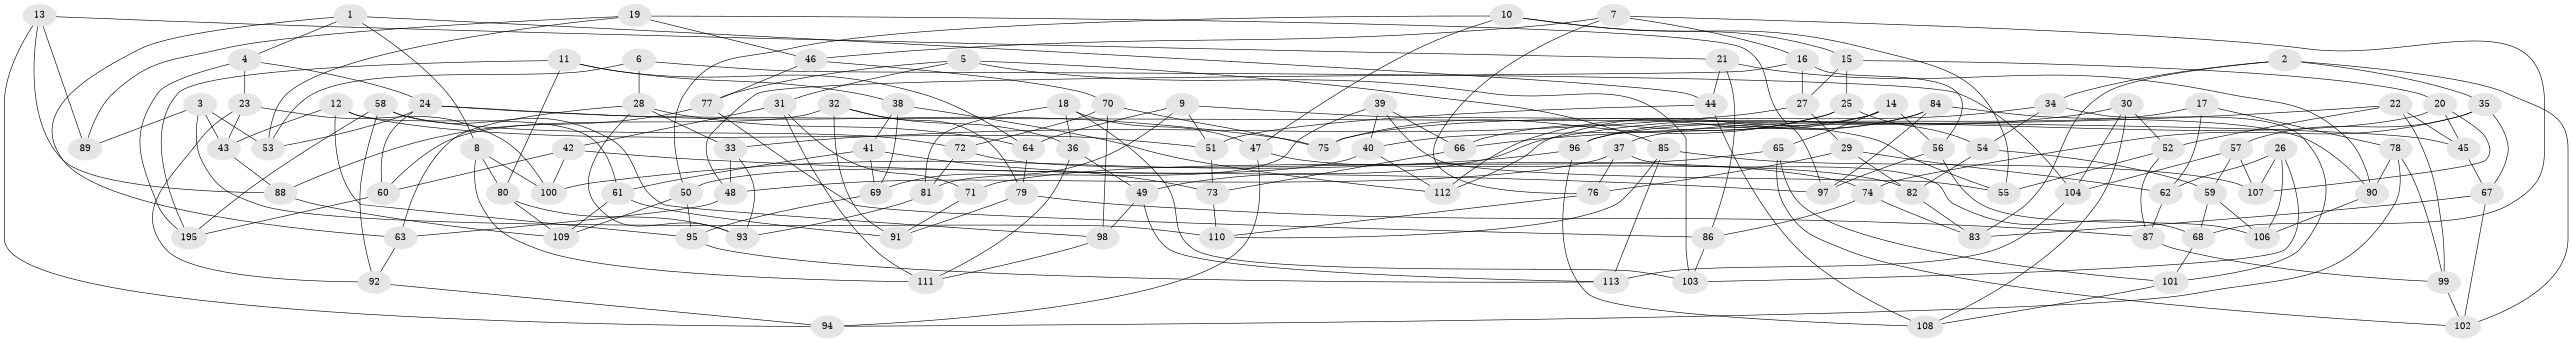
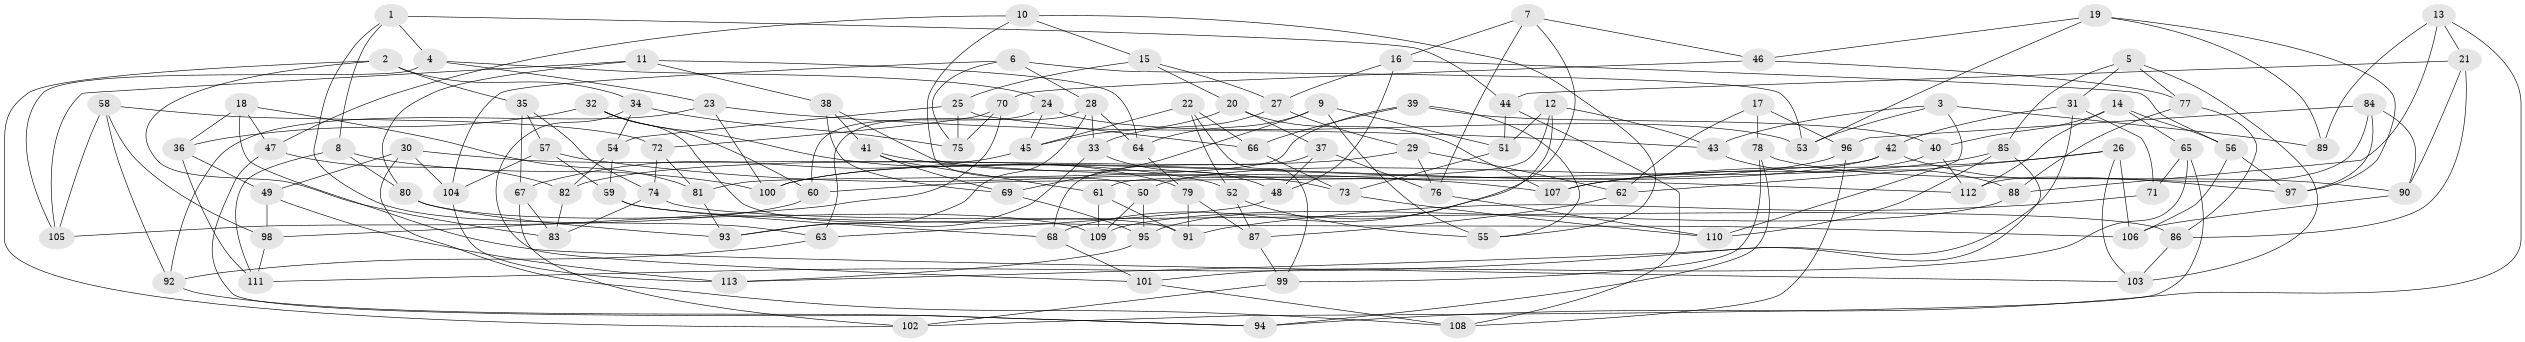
(876, 118) -> (942, 86)
(189, 238) -> (57, 238)
